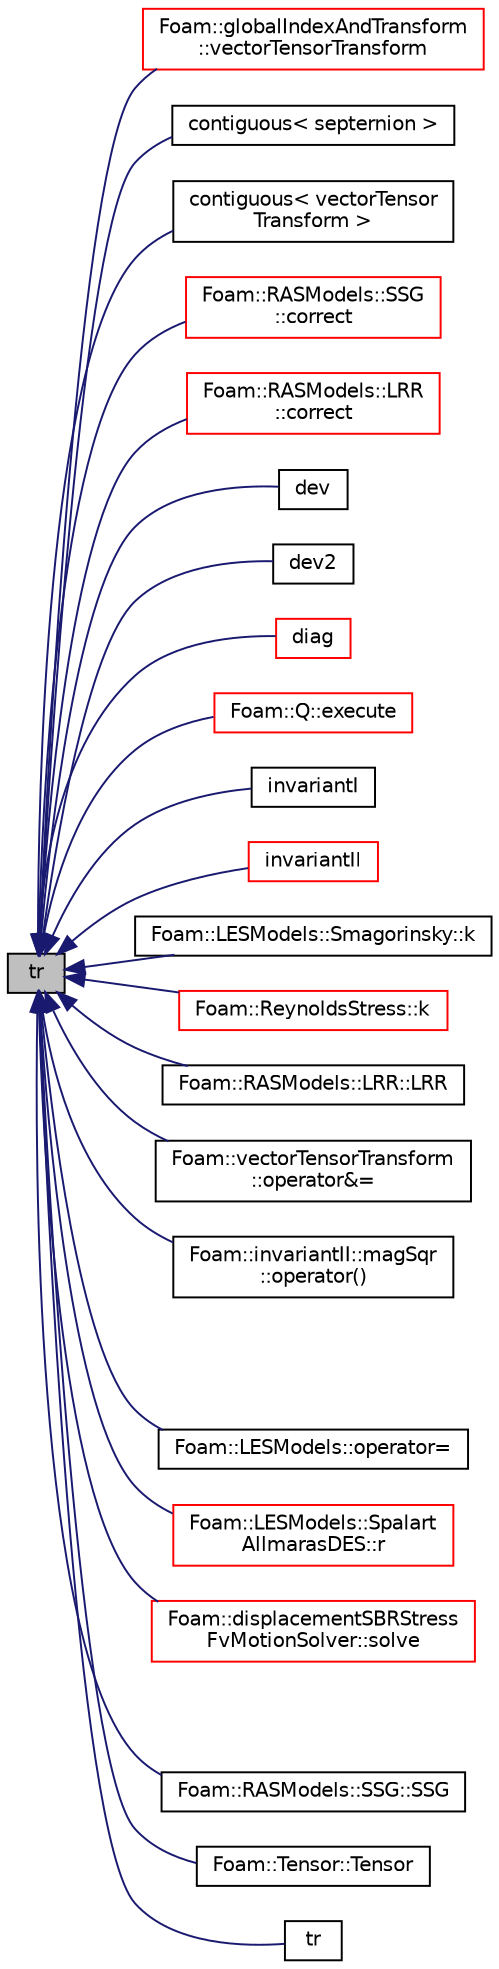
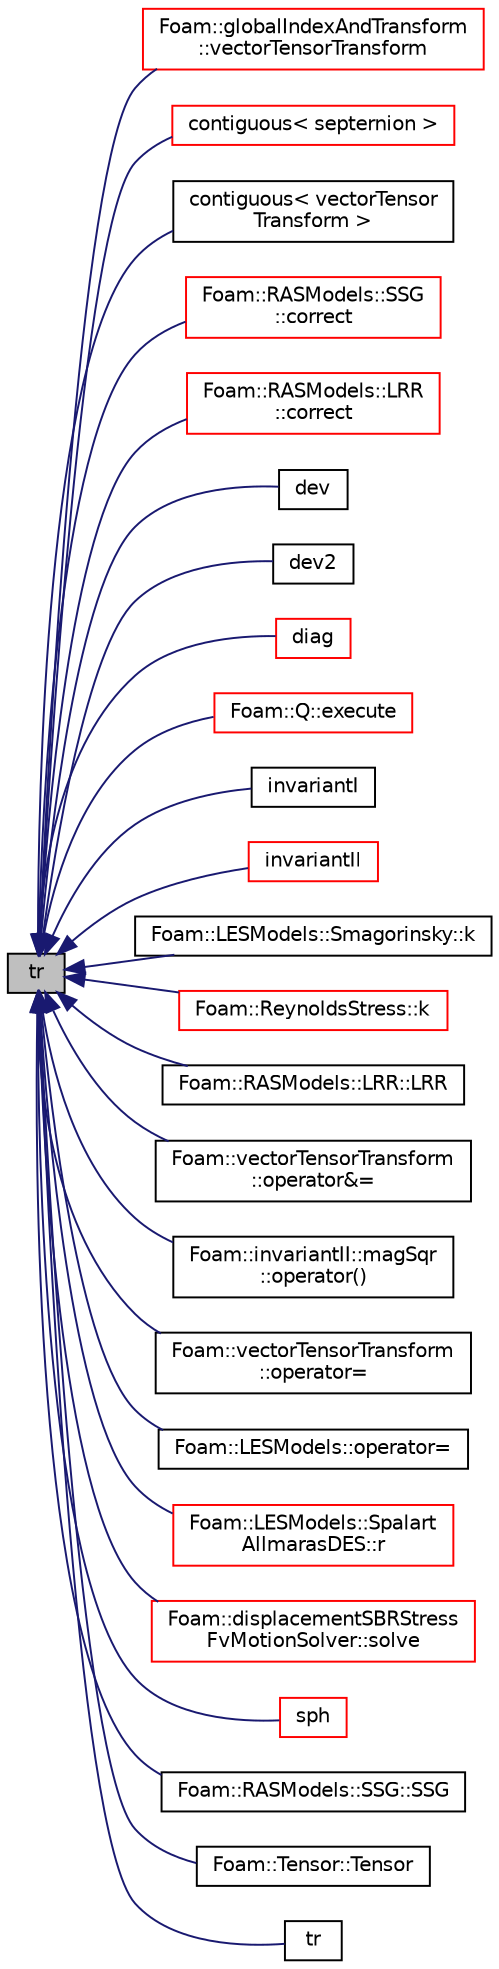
(313, 125) -> (313, 125)
none -> (313, 1363)
none -> (313, 1717)
